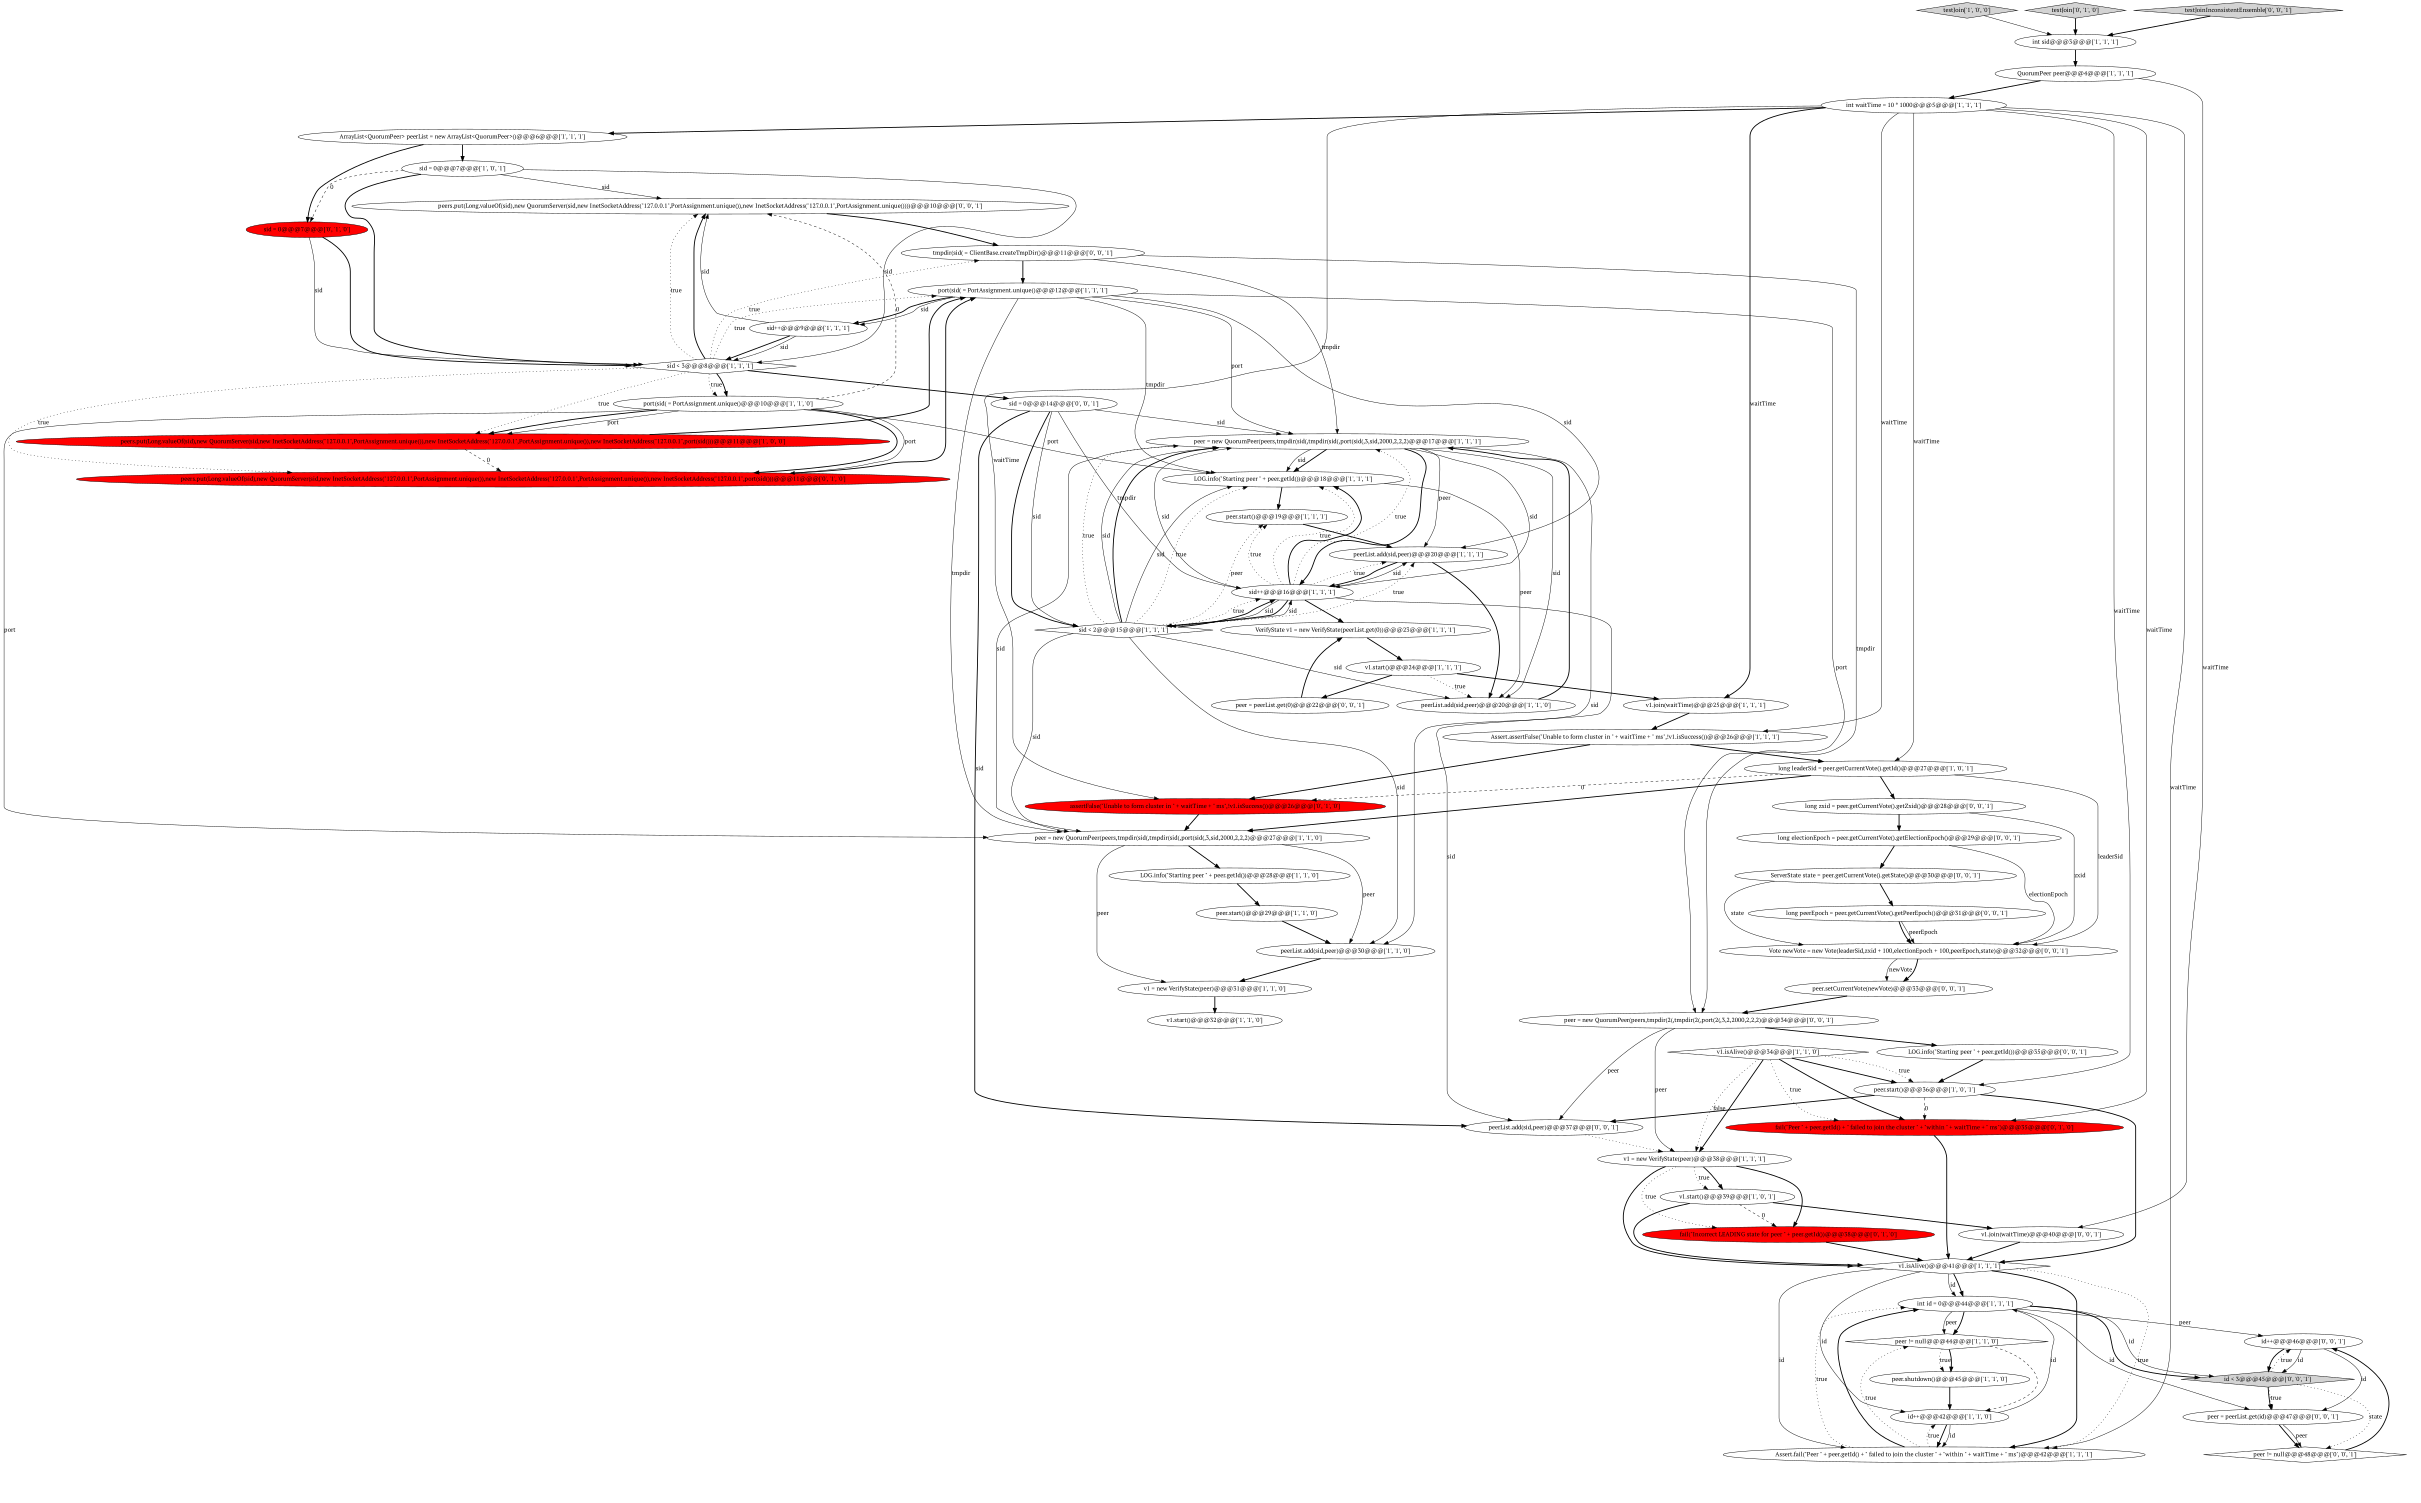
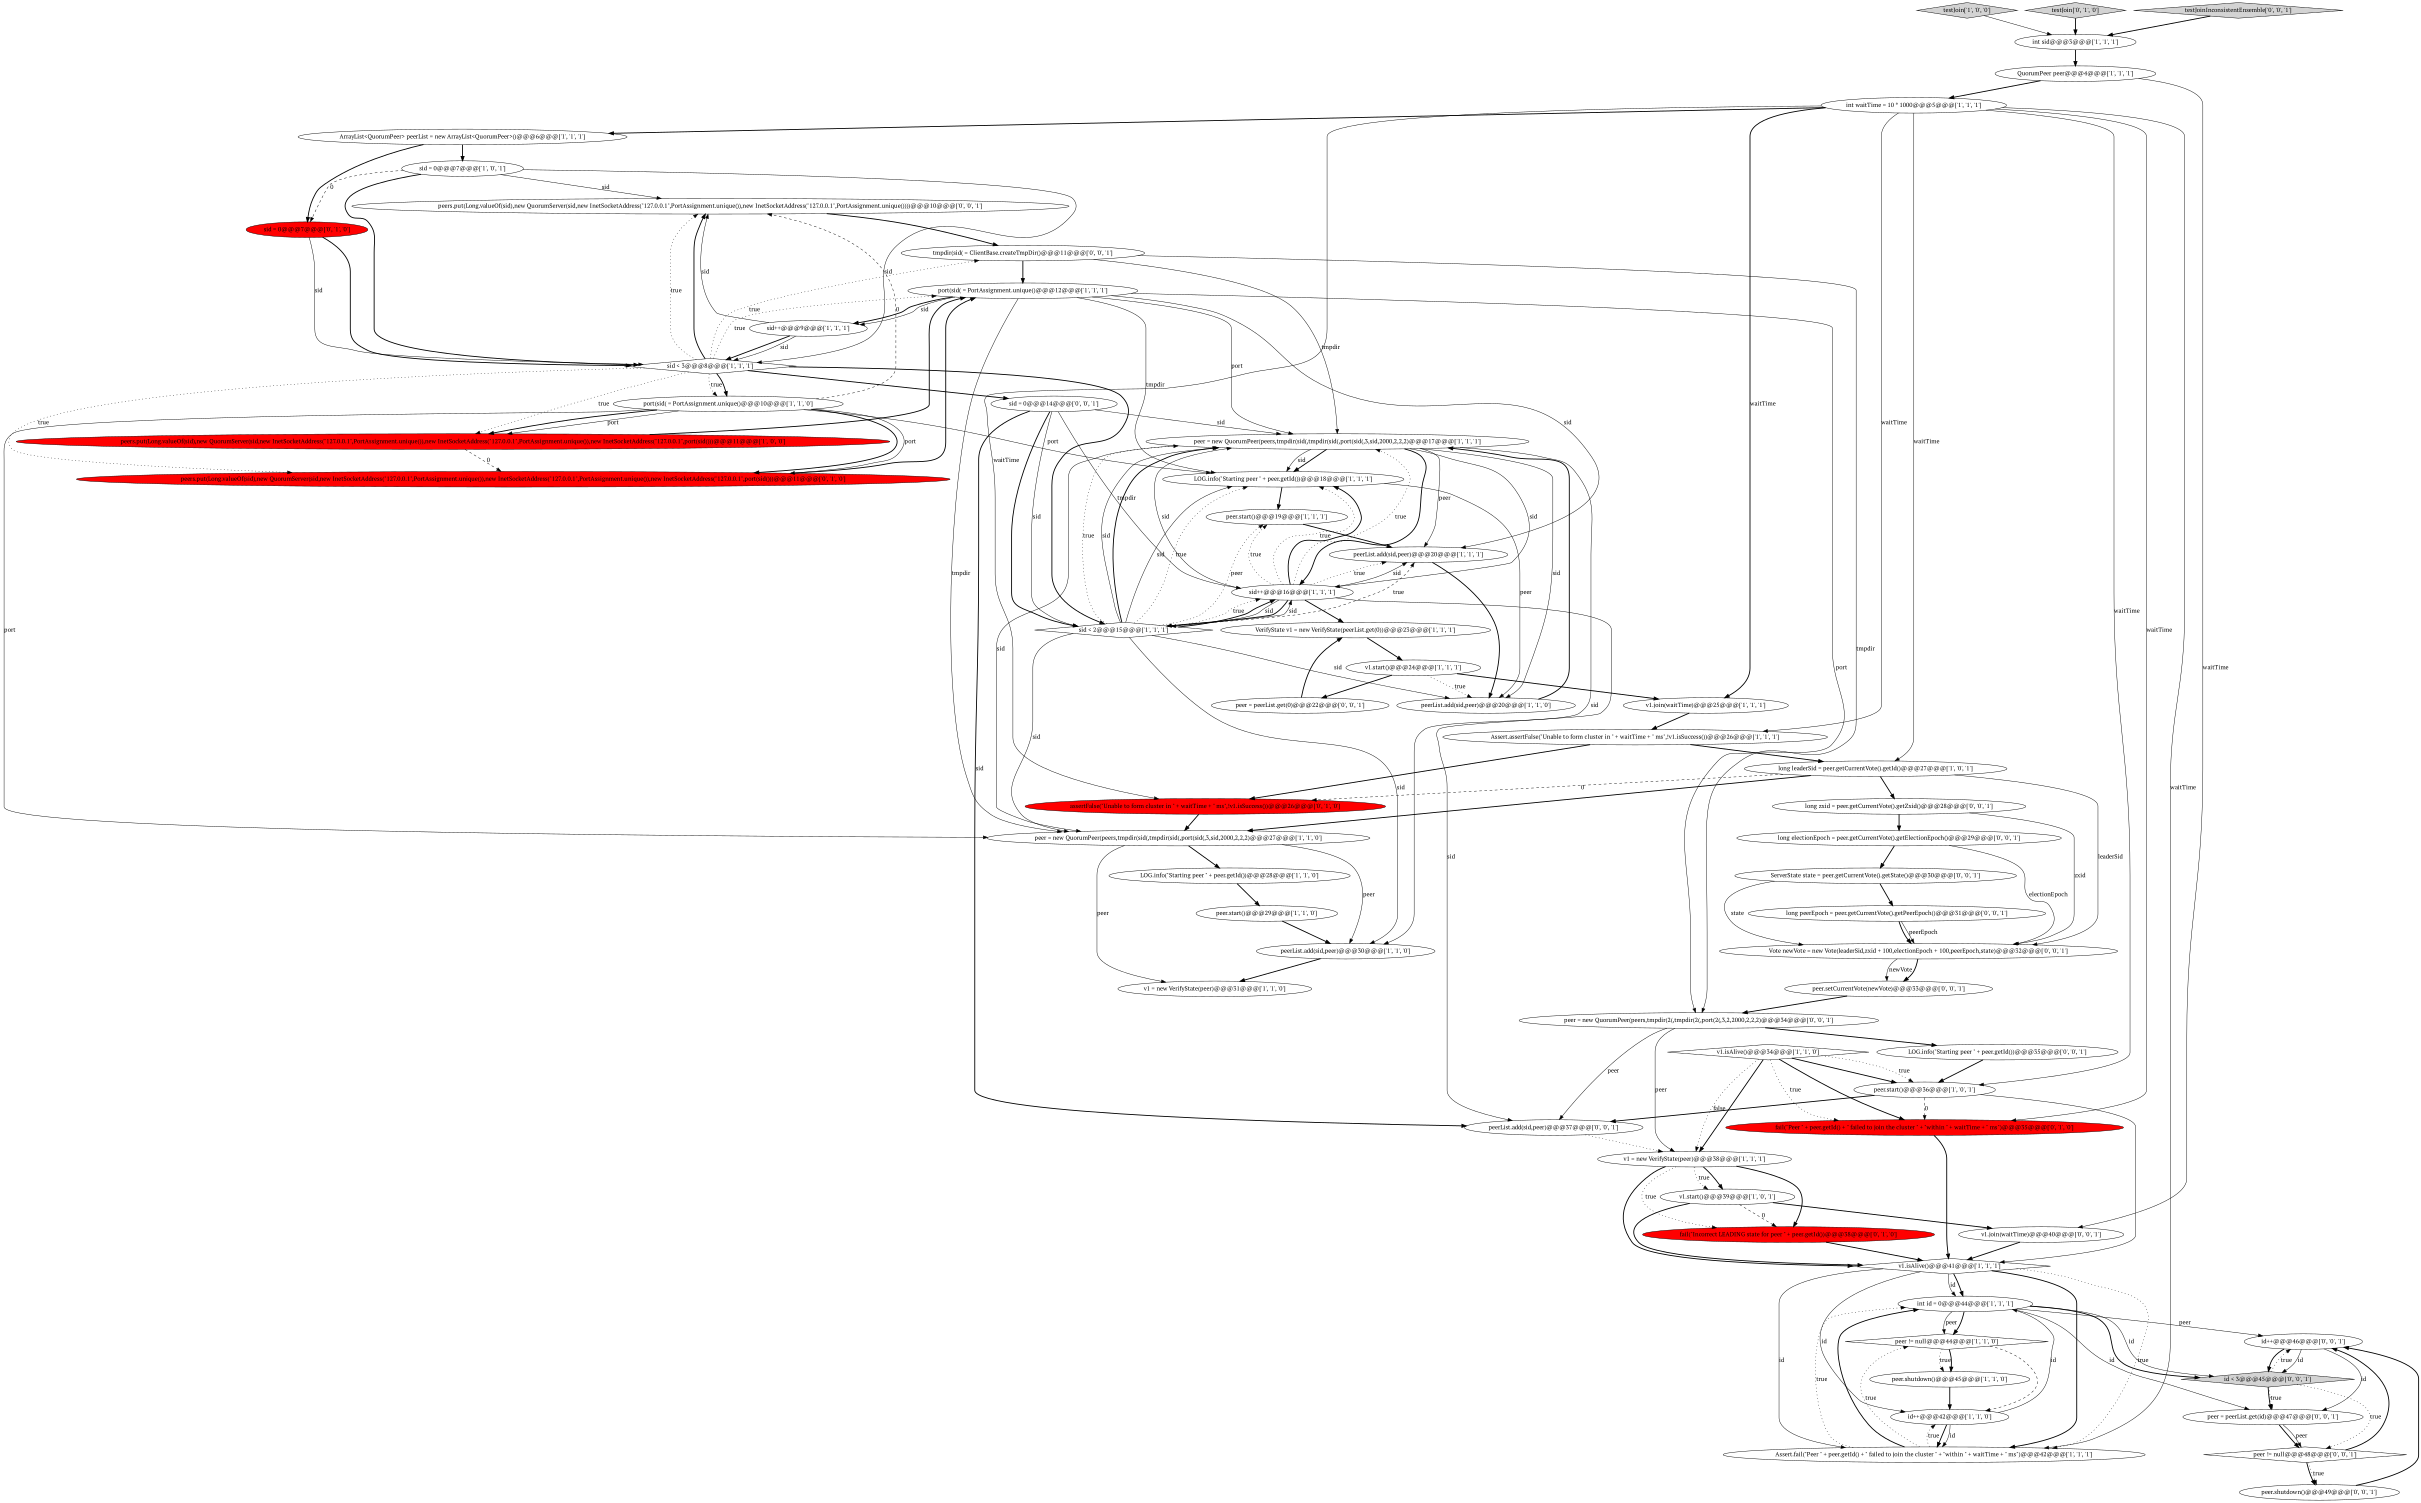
none -> (1088, 385)
(1367, 576) -> none
(1296, 615) -> (1296, 615)
(1215, 1020) -> none
(2136, 1169) -> (2136, 1169)
(2376, 1417) -> (2376, 1417)
none -> (2319, 1492)
